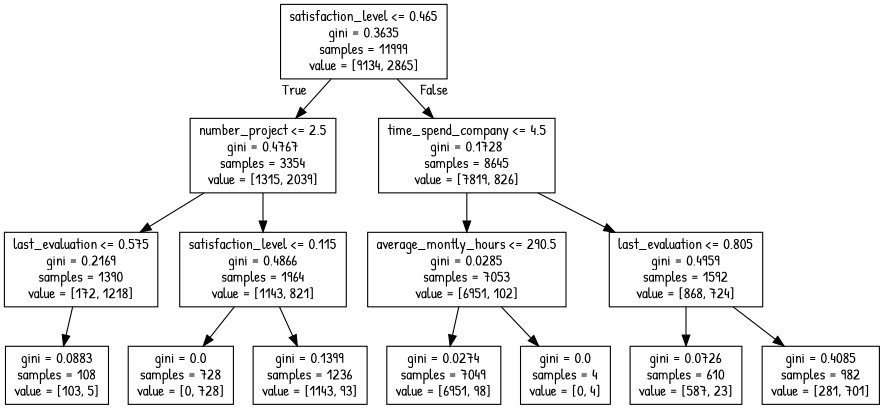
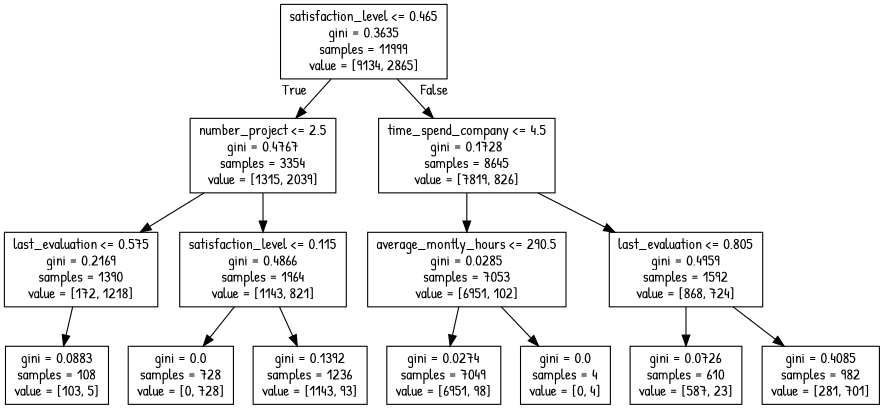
(310, 375) -> (310, 375)
